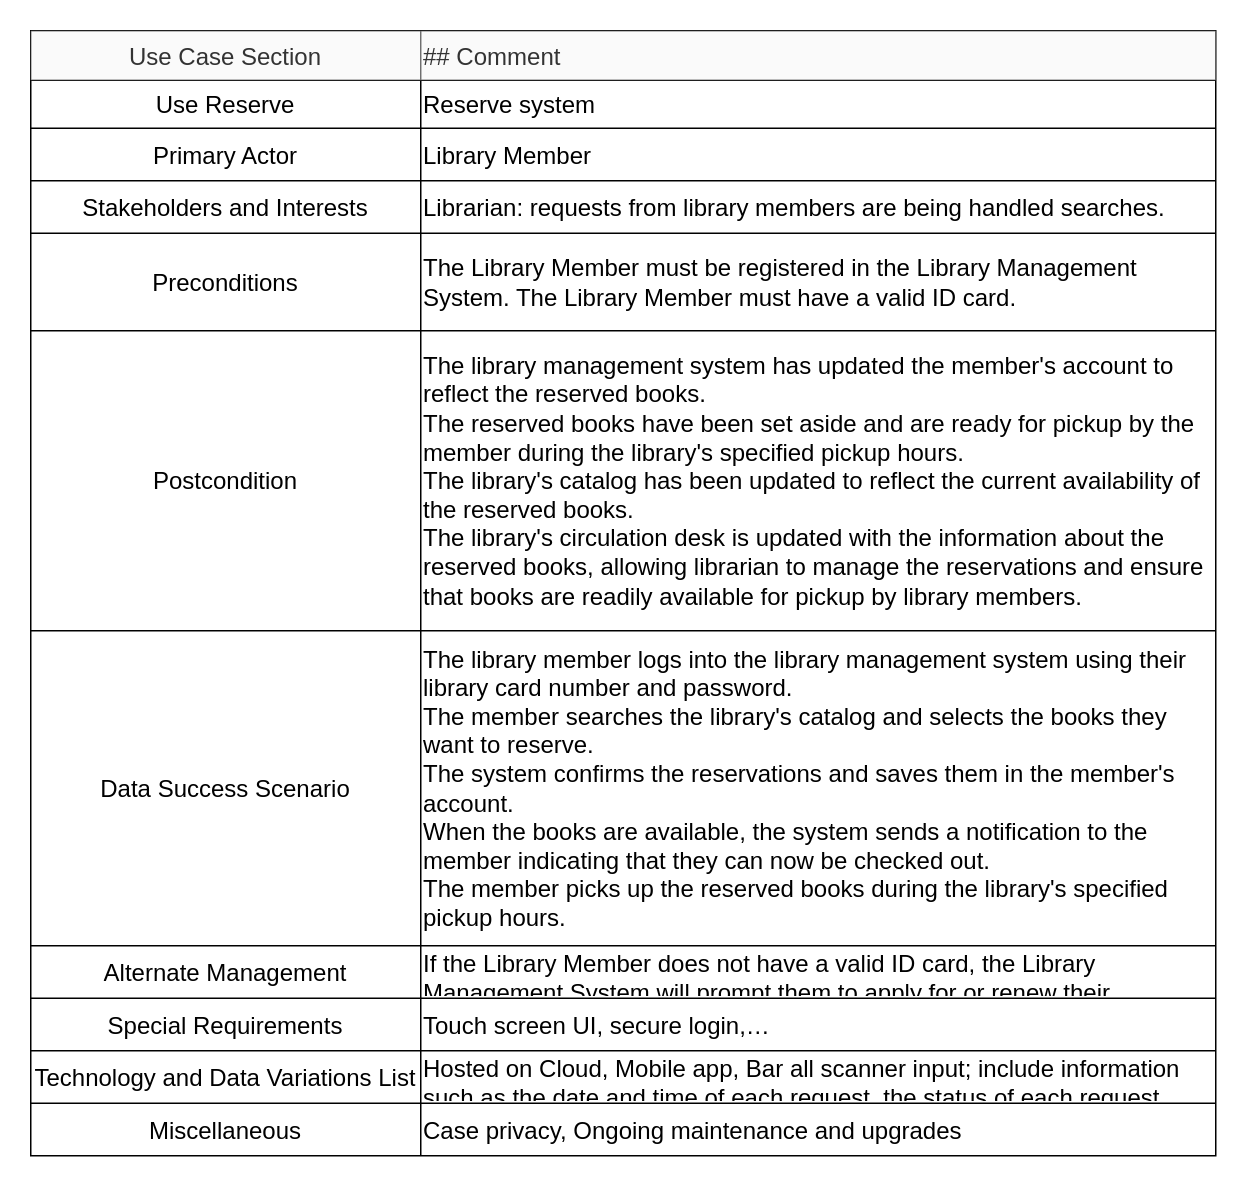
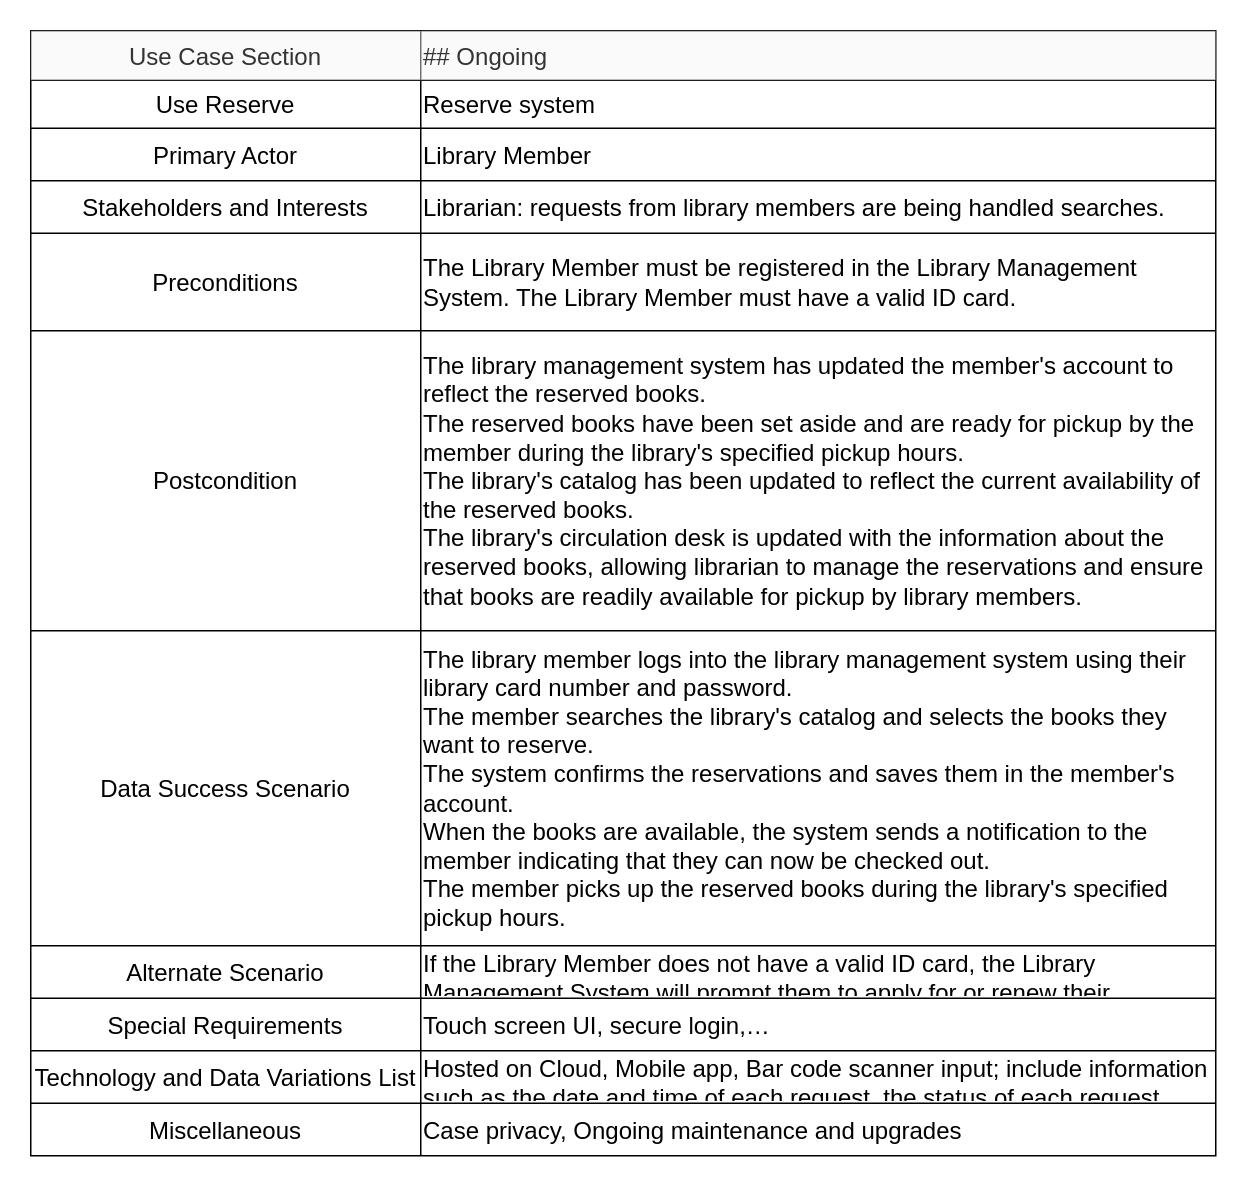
(488, 56) -> (485, 56)
(226, 973) -> (226, 973)
(820, 1078) -> (820, 1078)
